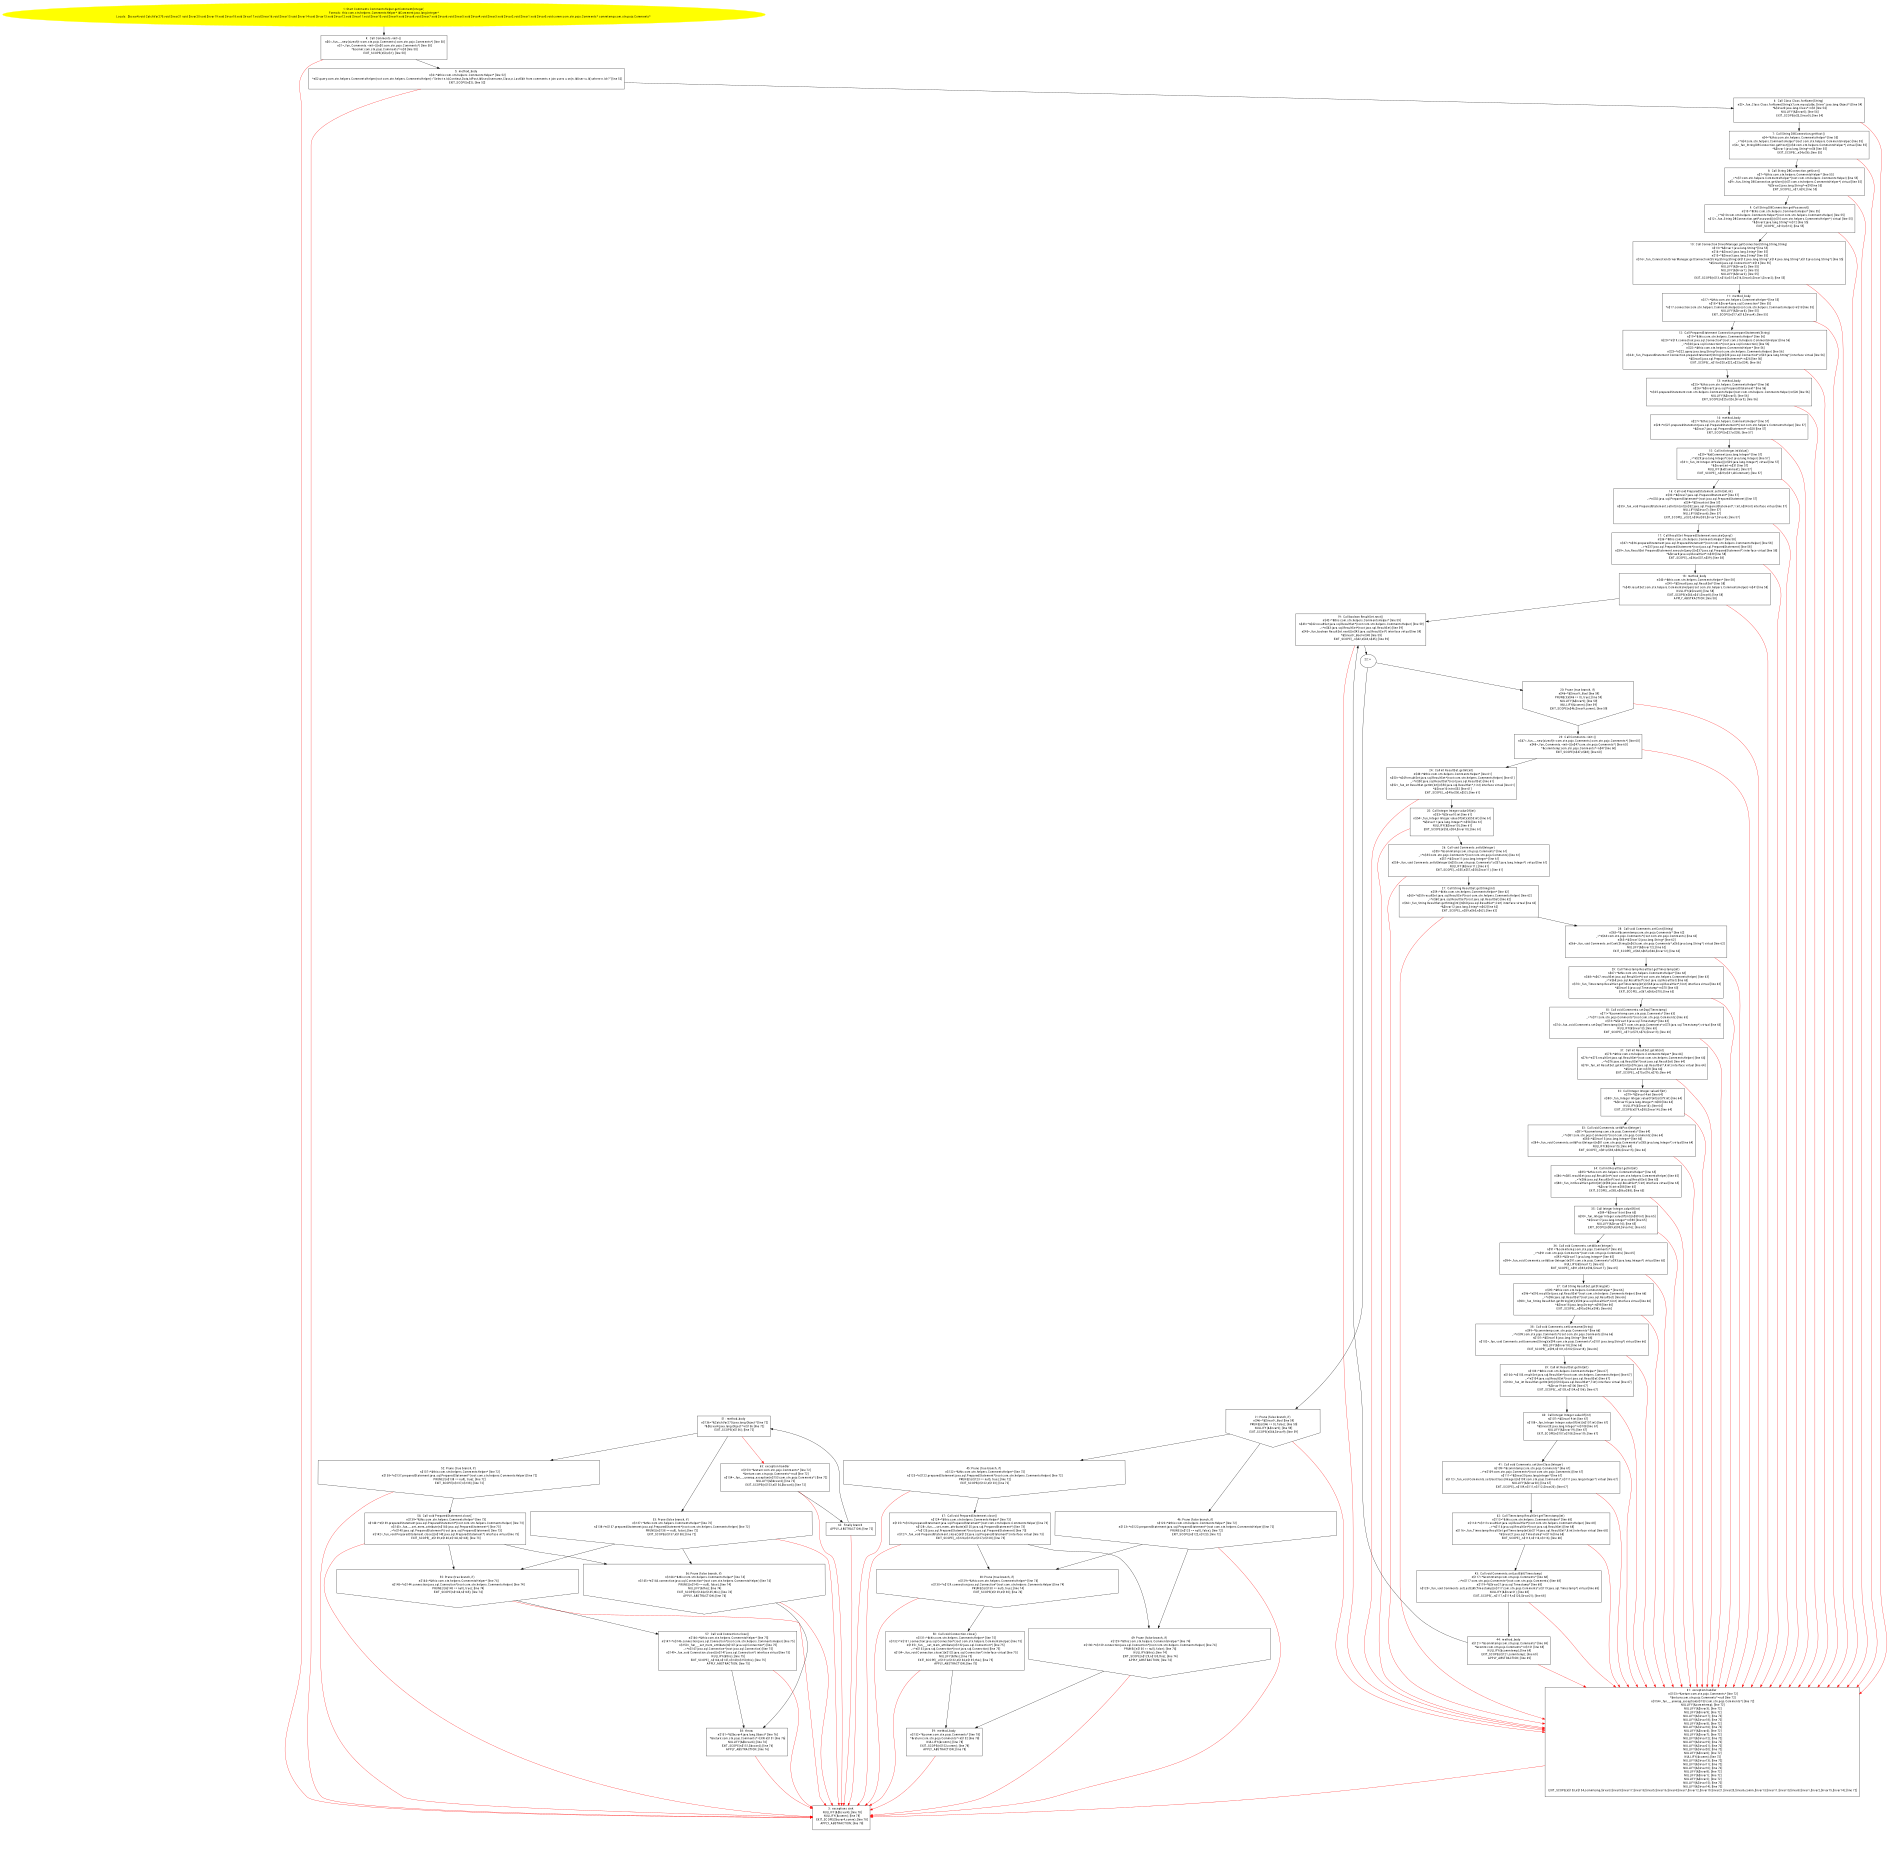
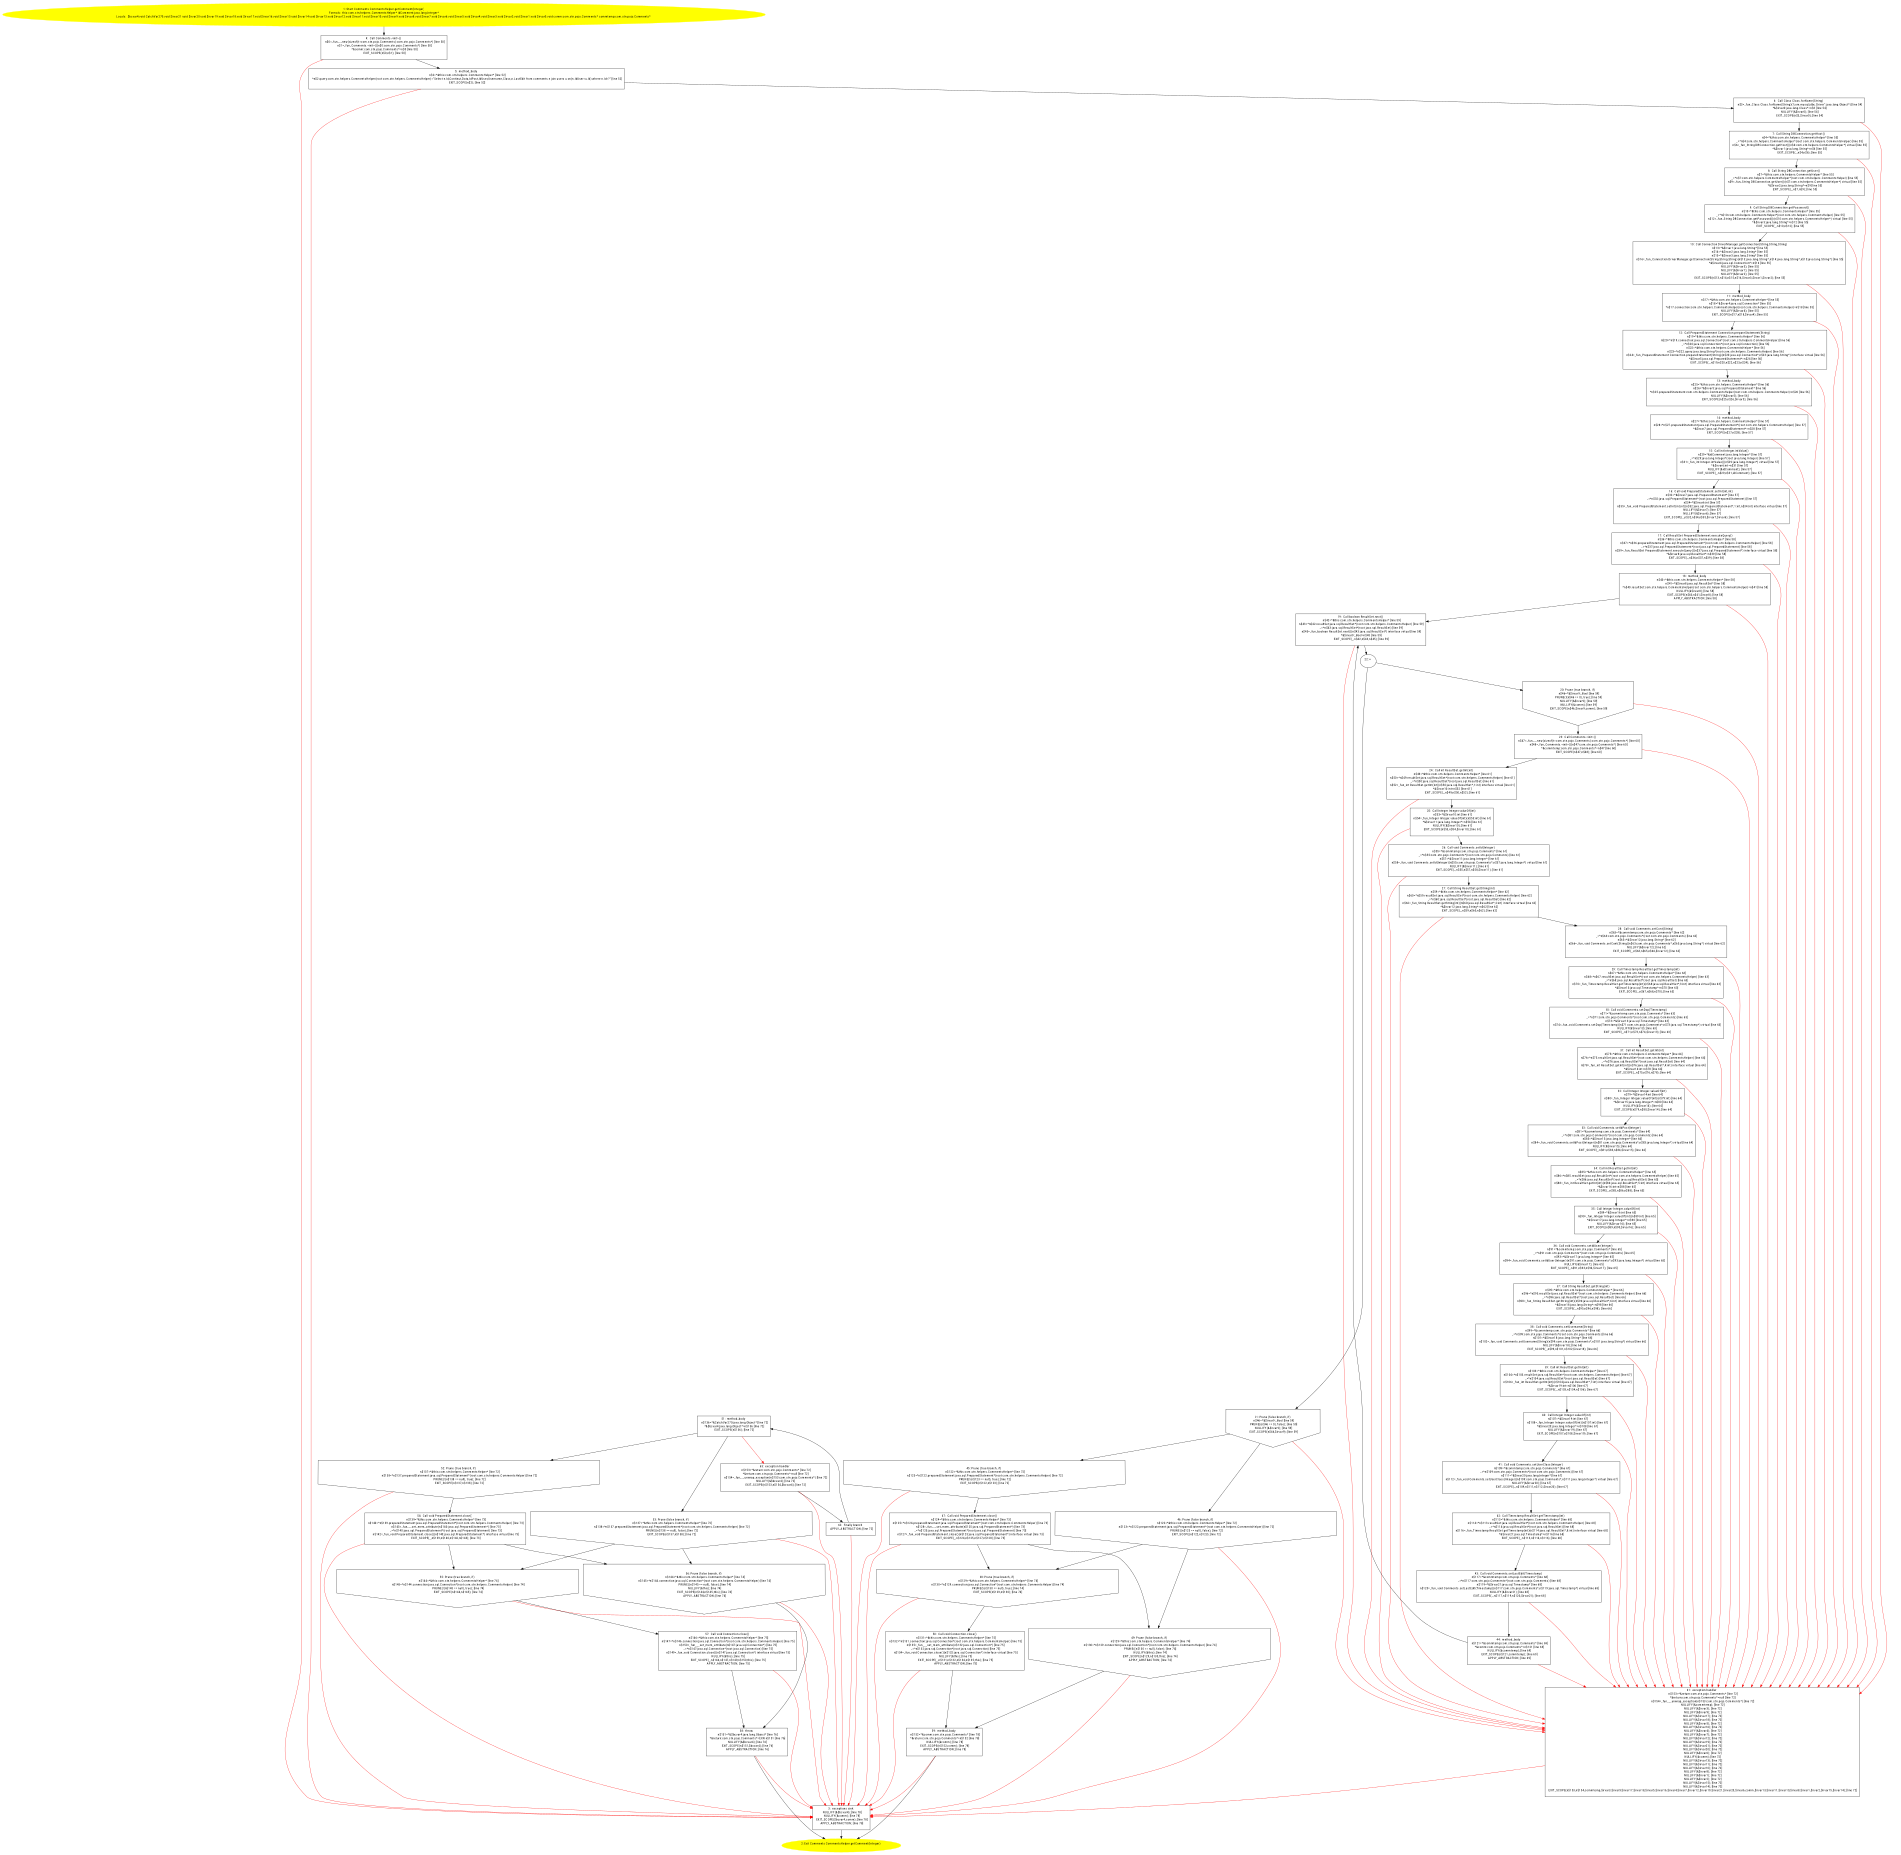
none -> (841, 1845)
